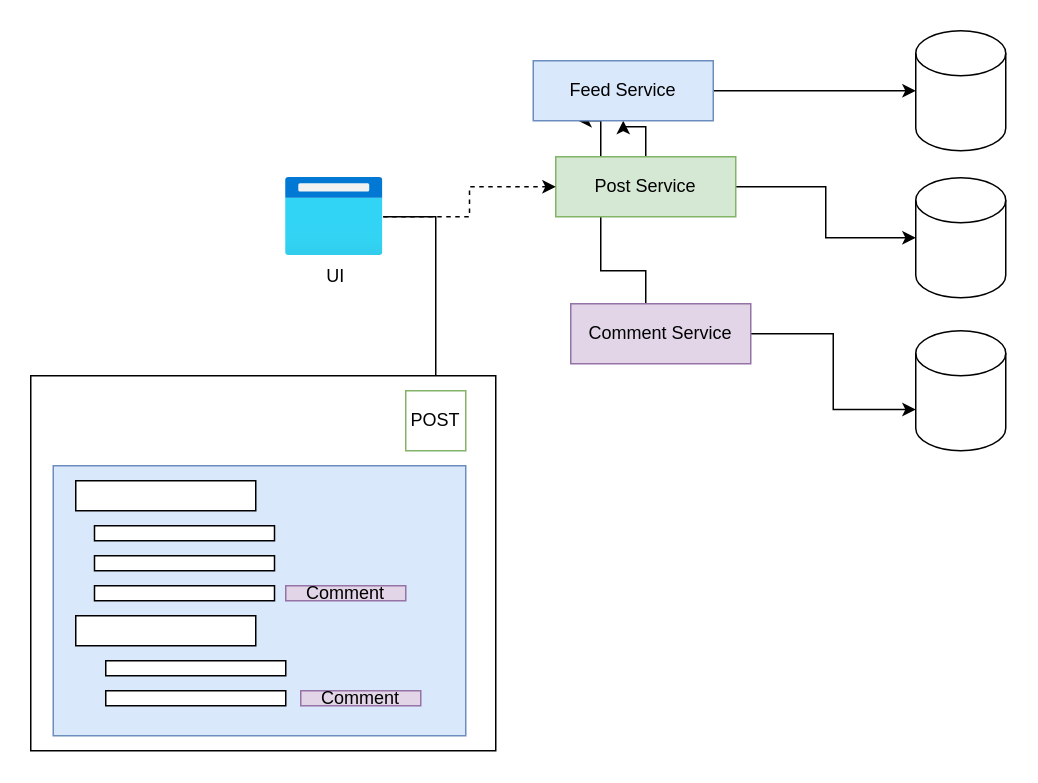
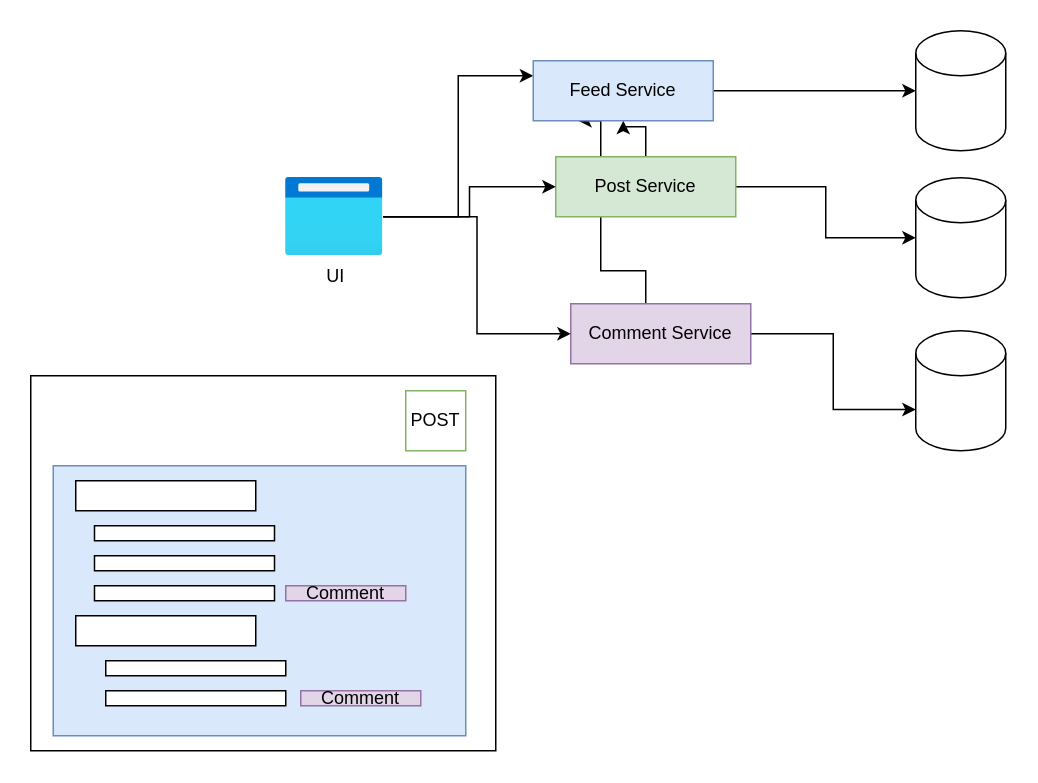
none -> (458, 113)
(493, 187) -> (493, 187)
(436, 297) -> (477, 314)
